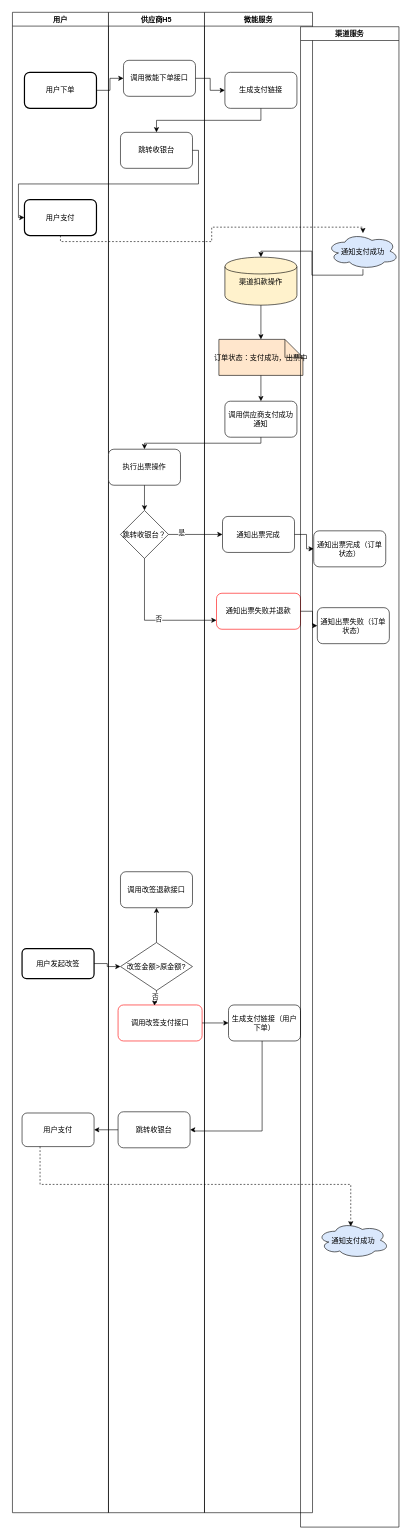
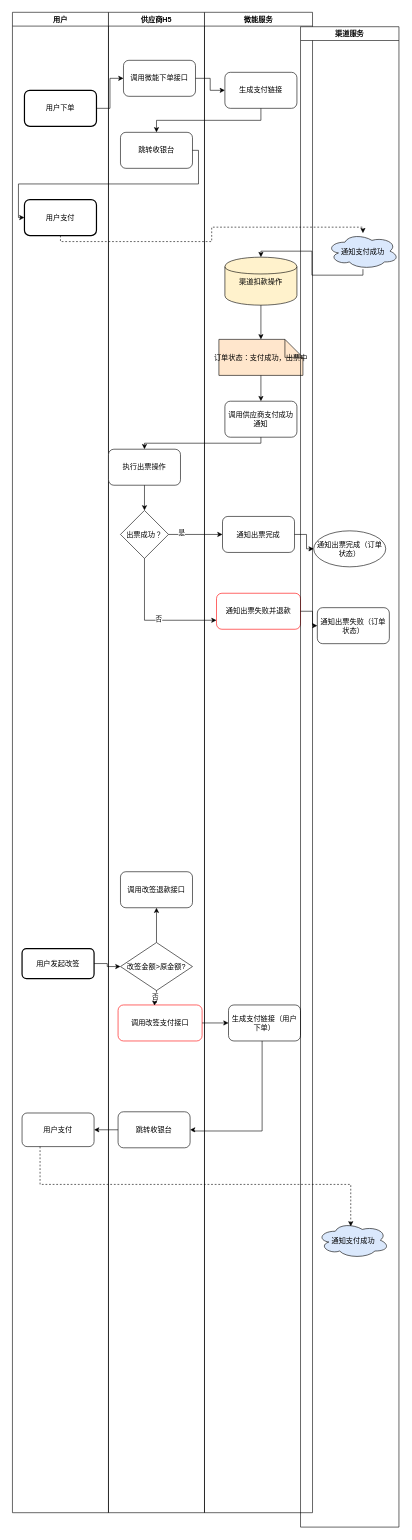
(60, 90) -> (60, 108)
(144, 534) -> (144, 534)
(350, 549) -> (350, 549)
